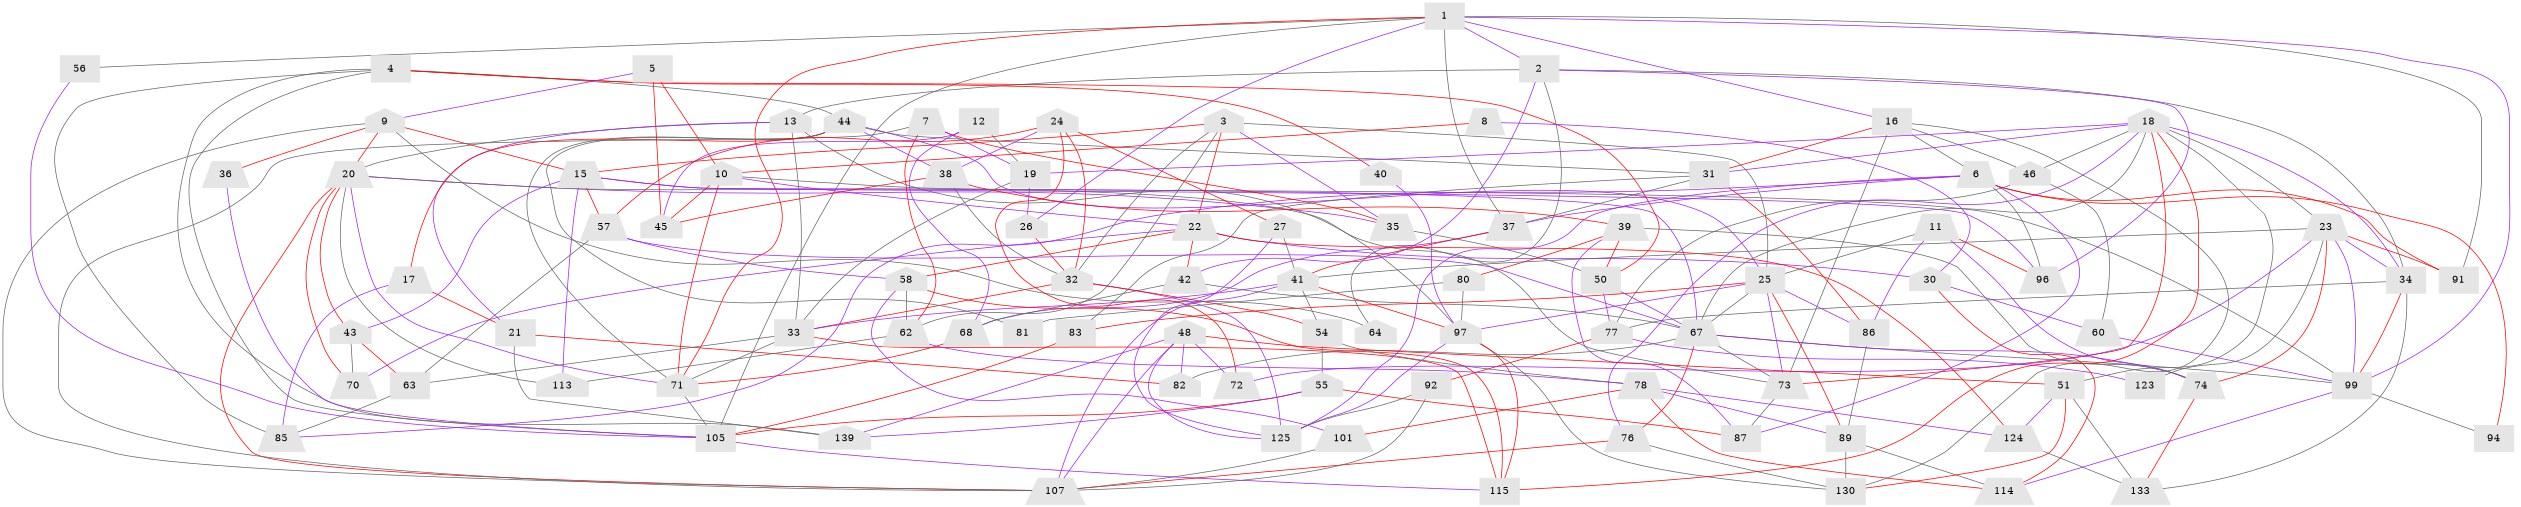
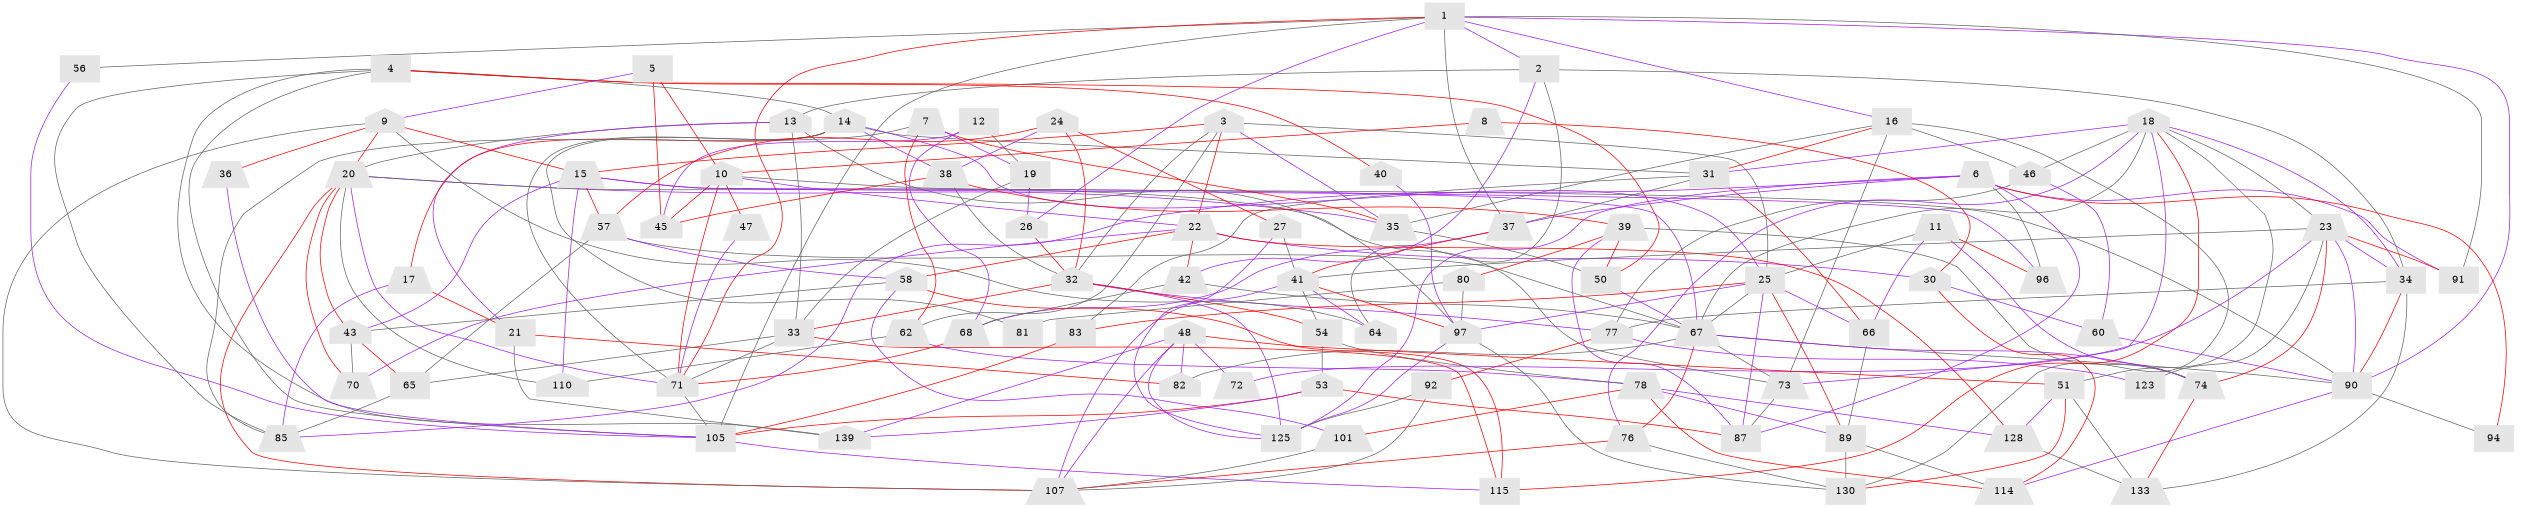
(2183, 121) -> none
(845, 122) -> (845, 122)
(1788, 147) -> (1788, 147)
(1589, 150) -> none
(1940, 152) -> (1664, 165)
(2227, 190) -> (2227, 190)
none -> (747, 227)
(2104, 231) -> (2107, 242)
(1158, 255) -> (1158, 255)
(1021, 277) -> none
(906, 307) -> (629, 307)
(1606, 307) -> (1367, 311)
(941, 313) -> (1349, 315)
(1775, 333) -> (1755, 349)
(1869, 333) -> (1869, 333)
(2139, 333) -> (2139, 333)
(410, 386) -> (410, 386)
(562, 386) -> (562, 386)
(1322, 386) -> (1322, 386)
(2352, 386) -> (2352, 386)
(62, 389) -> (441, 143)
(1517, 401) -> none
(2014, 439) -> (2014, 439)
